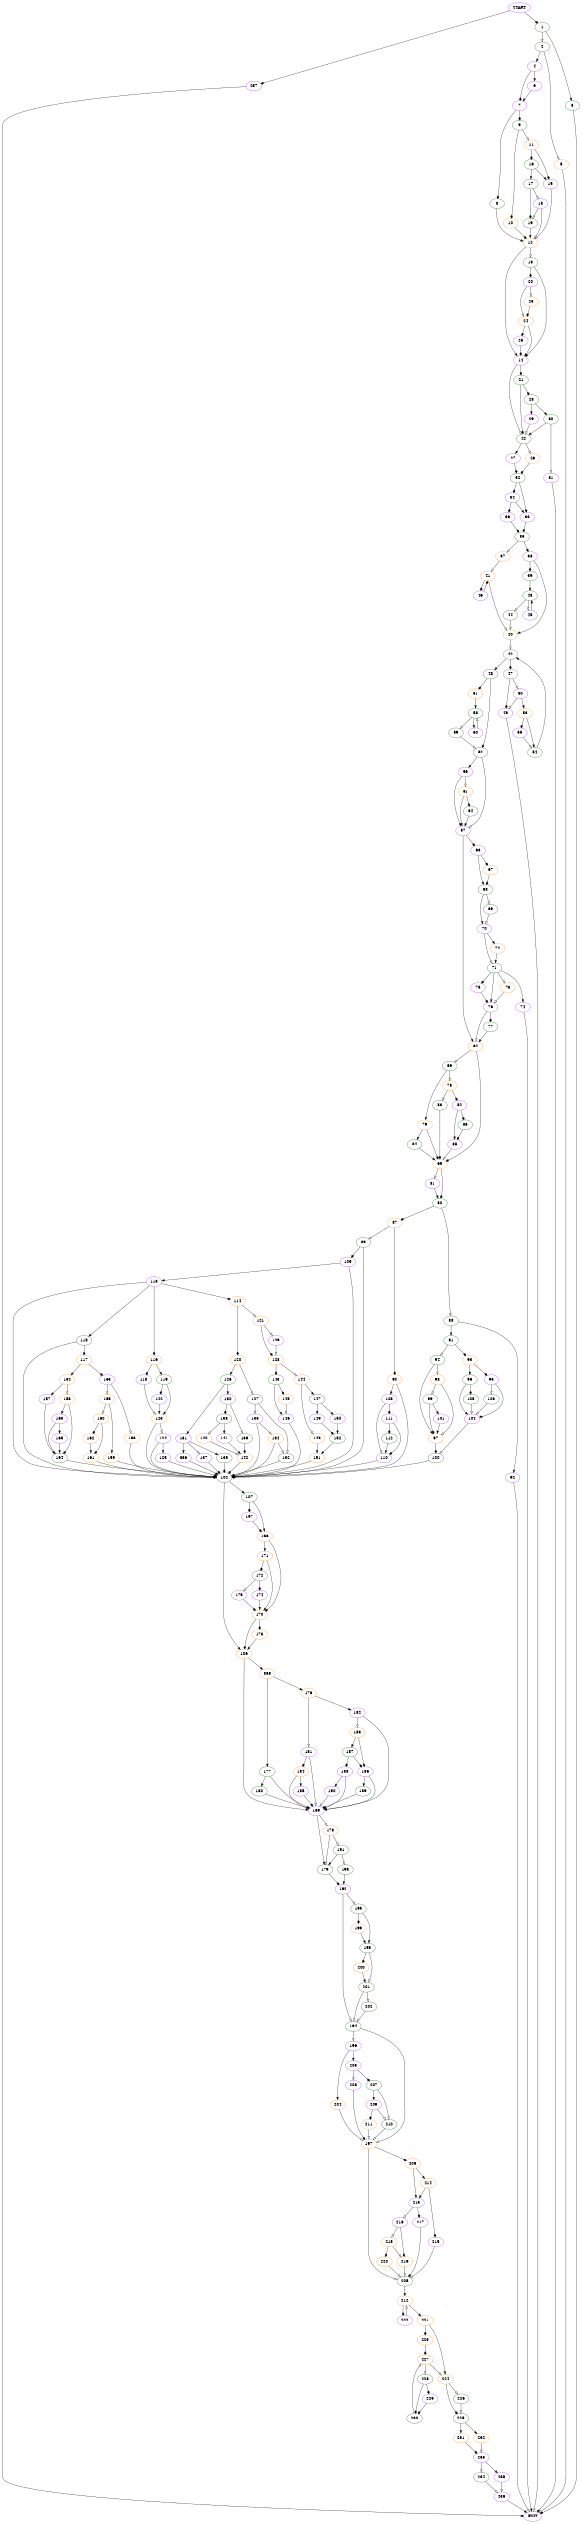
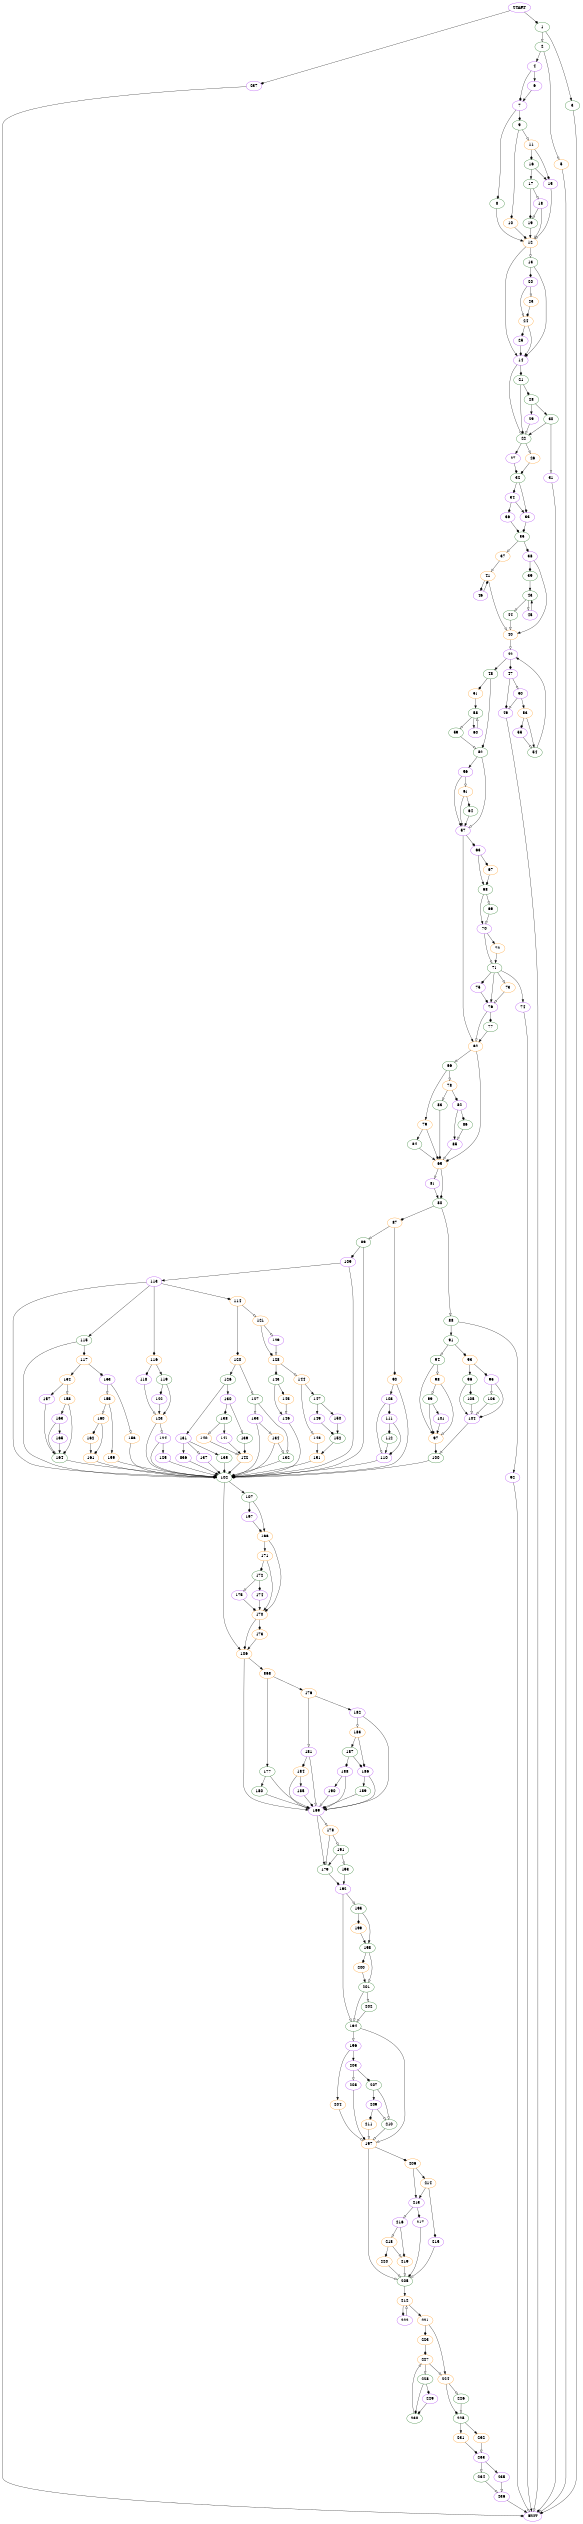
(461, 1133) -> (461, 1133)
